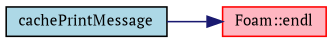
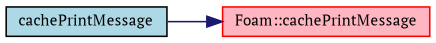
(274, 22) -> (326, 22)
